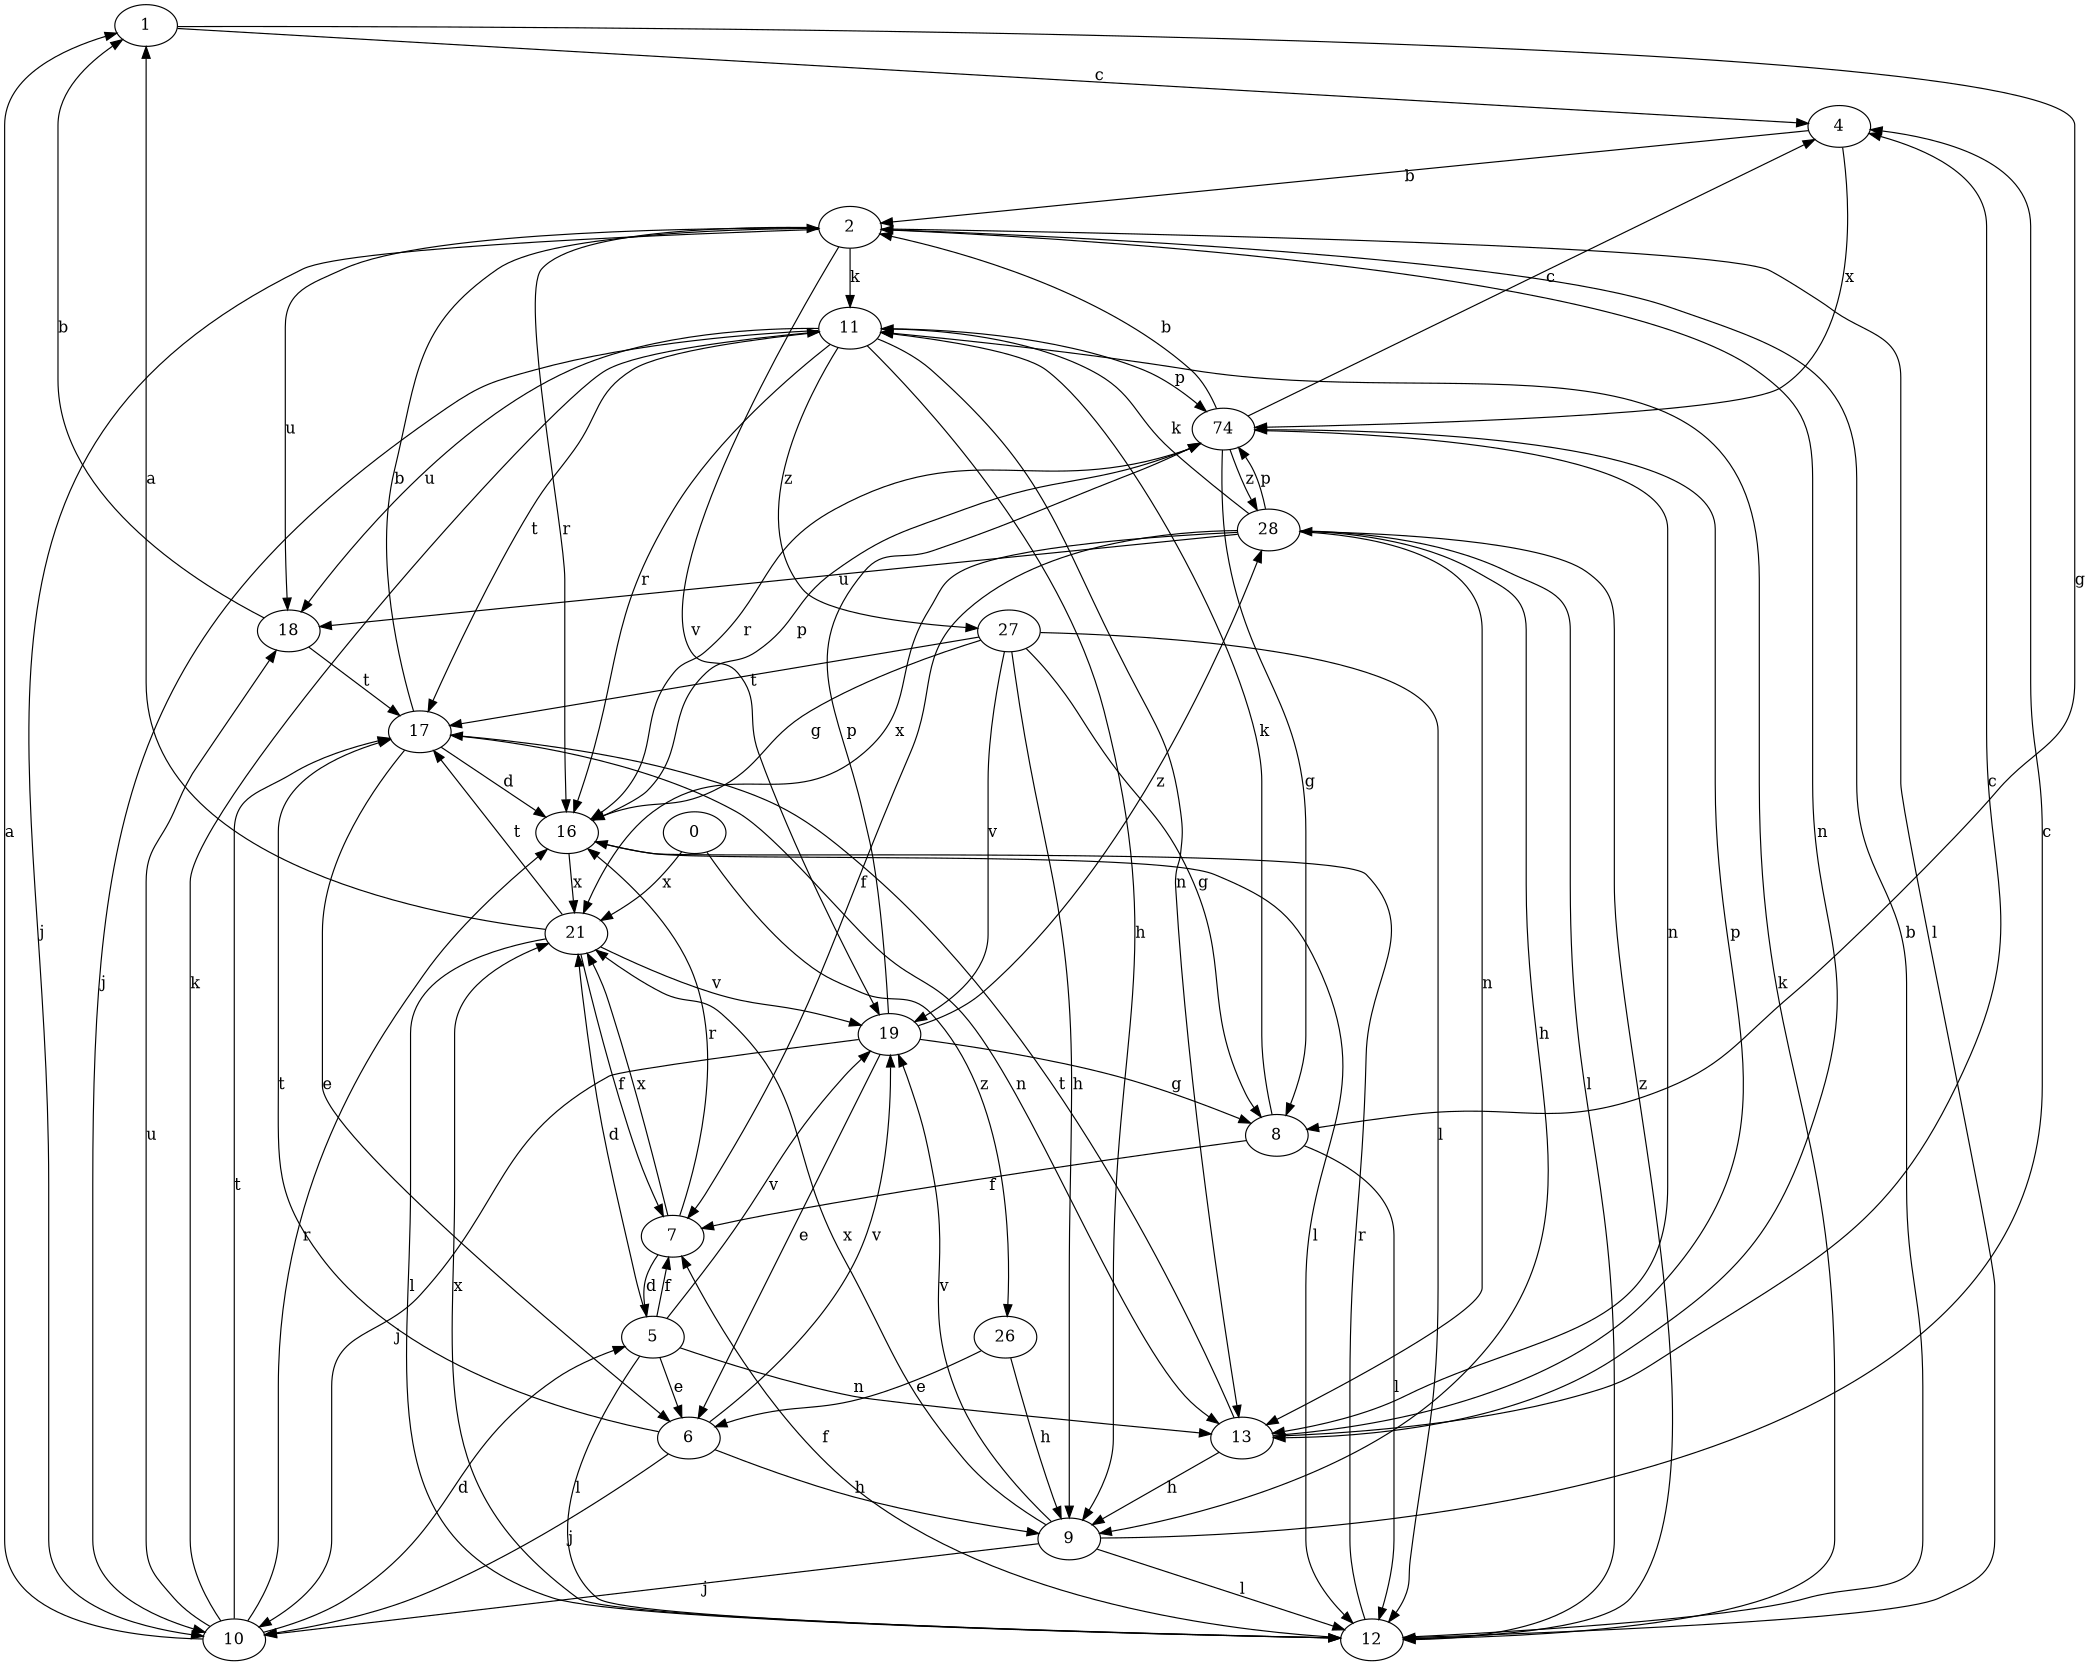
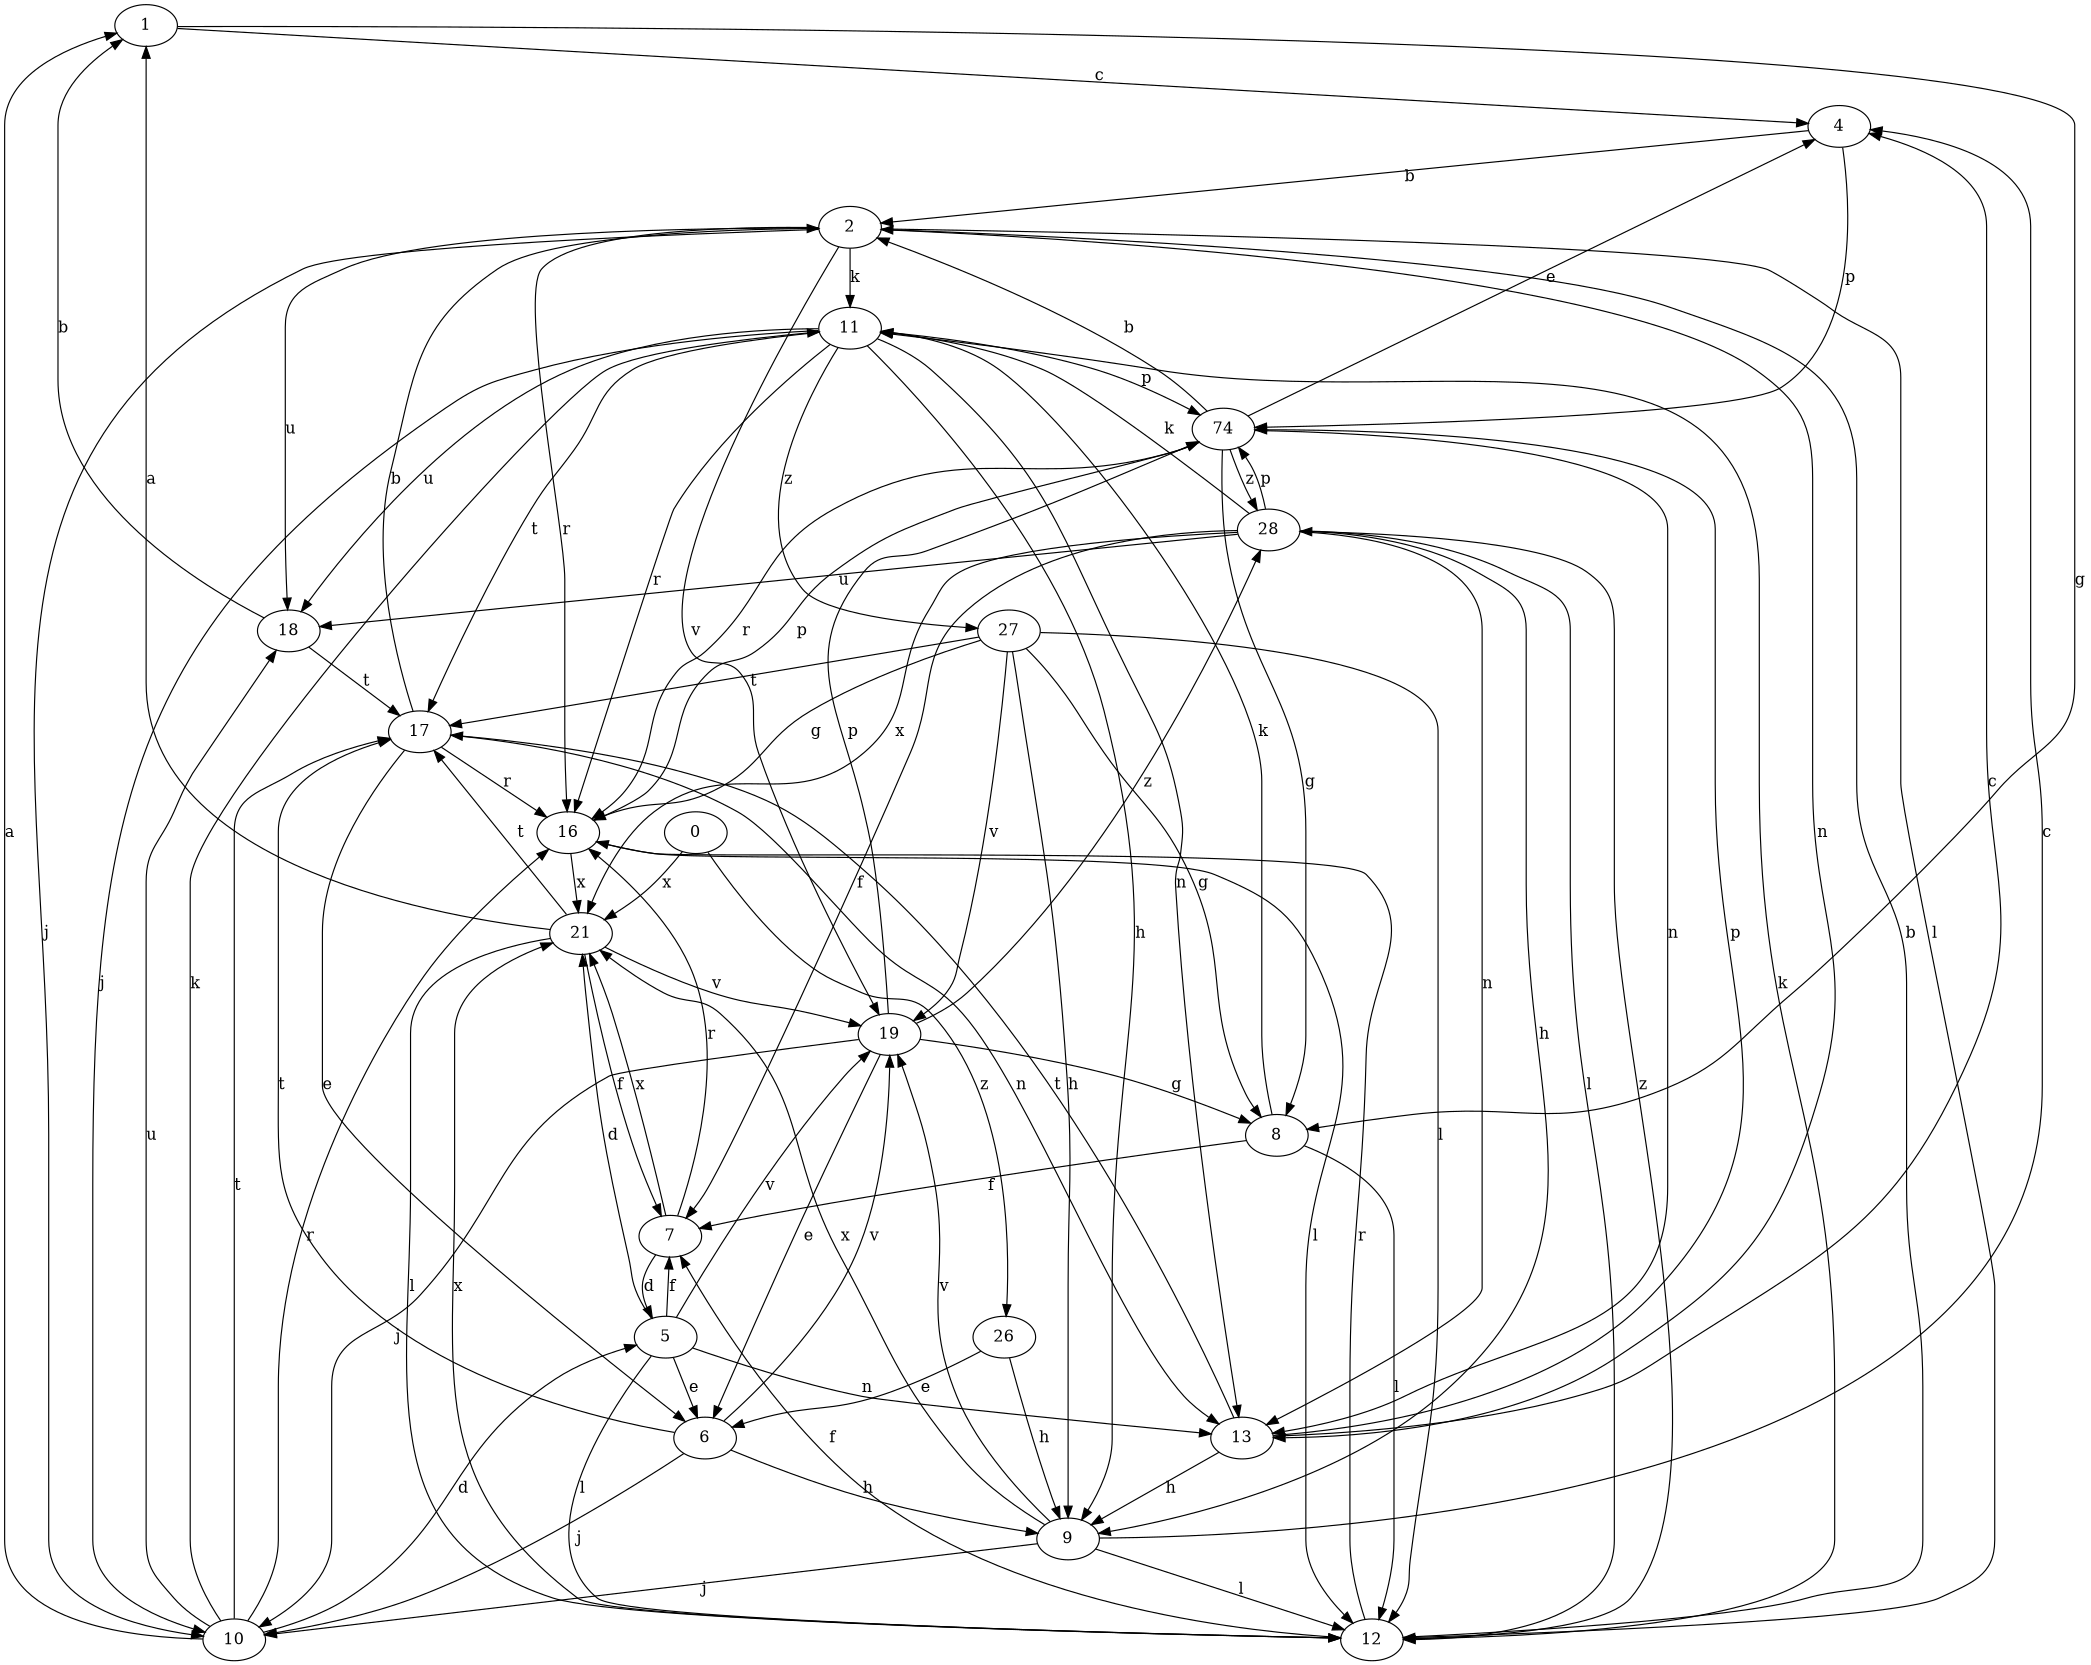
(1551, 278) -> (1551, 278)
(1850, 278) -> (1851, 278)
(509, 782) -> (507, 782)
